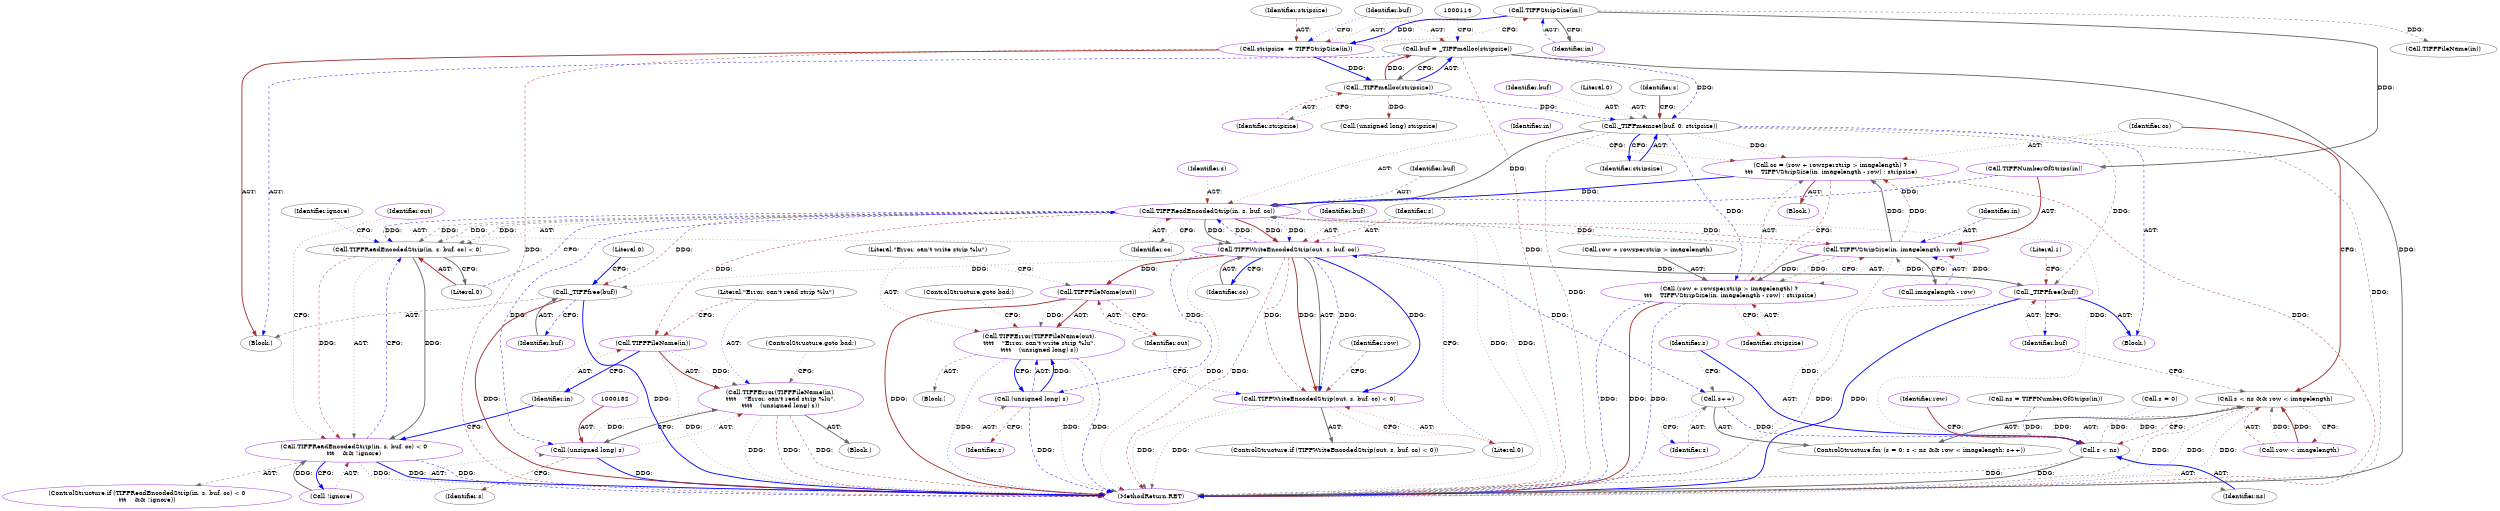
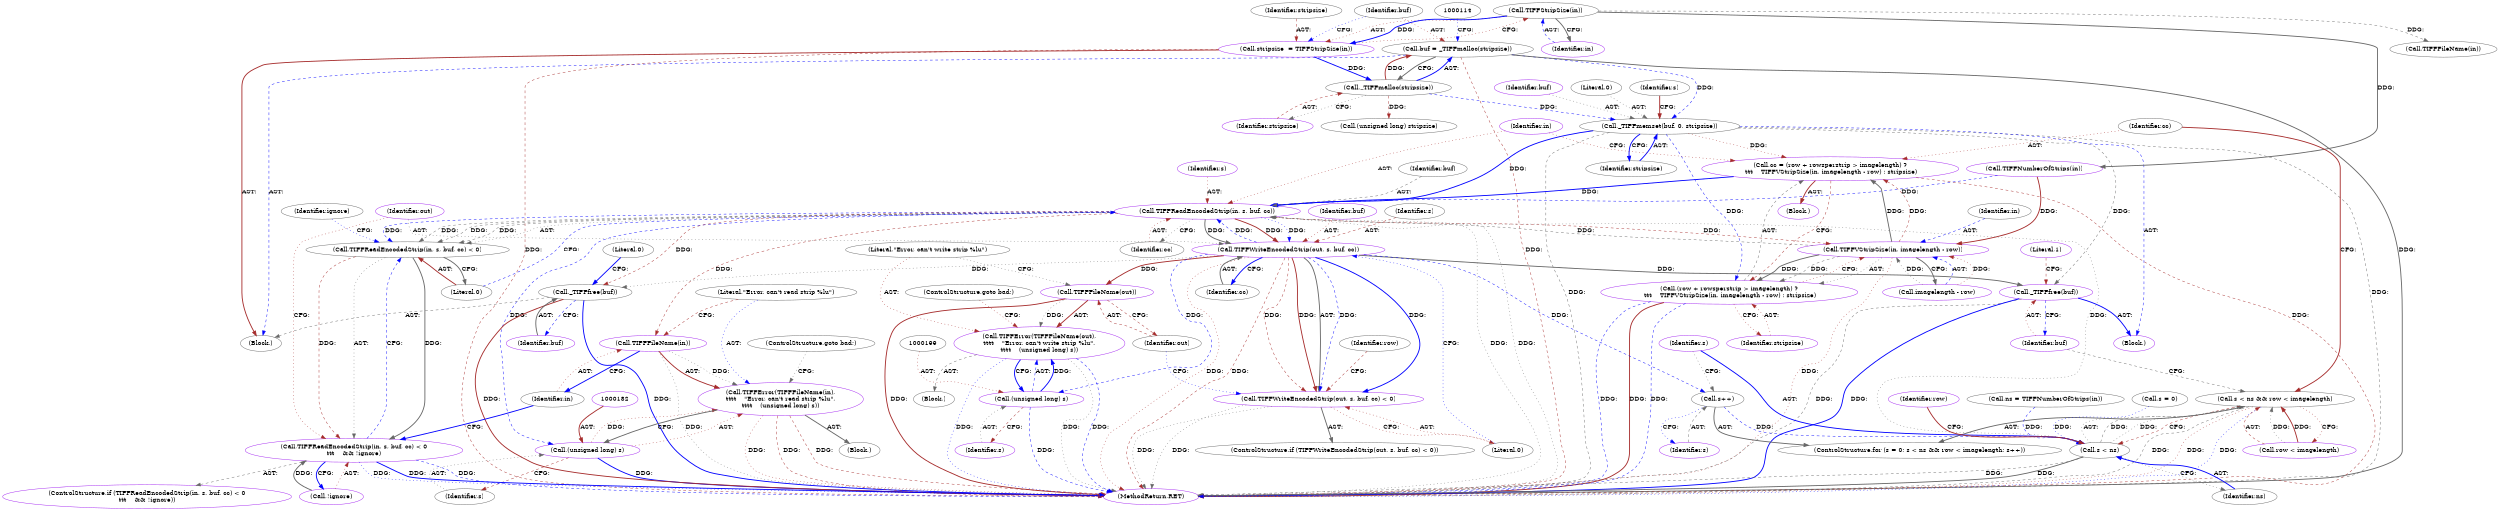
(1442, 191) -> (1442, 191)
(2050, 211) -> (2050, 211)
(1647, 250) -> none
none -> (923, 343)
(2189, 473) -> (2189, 473)
